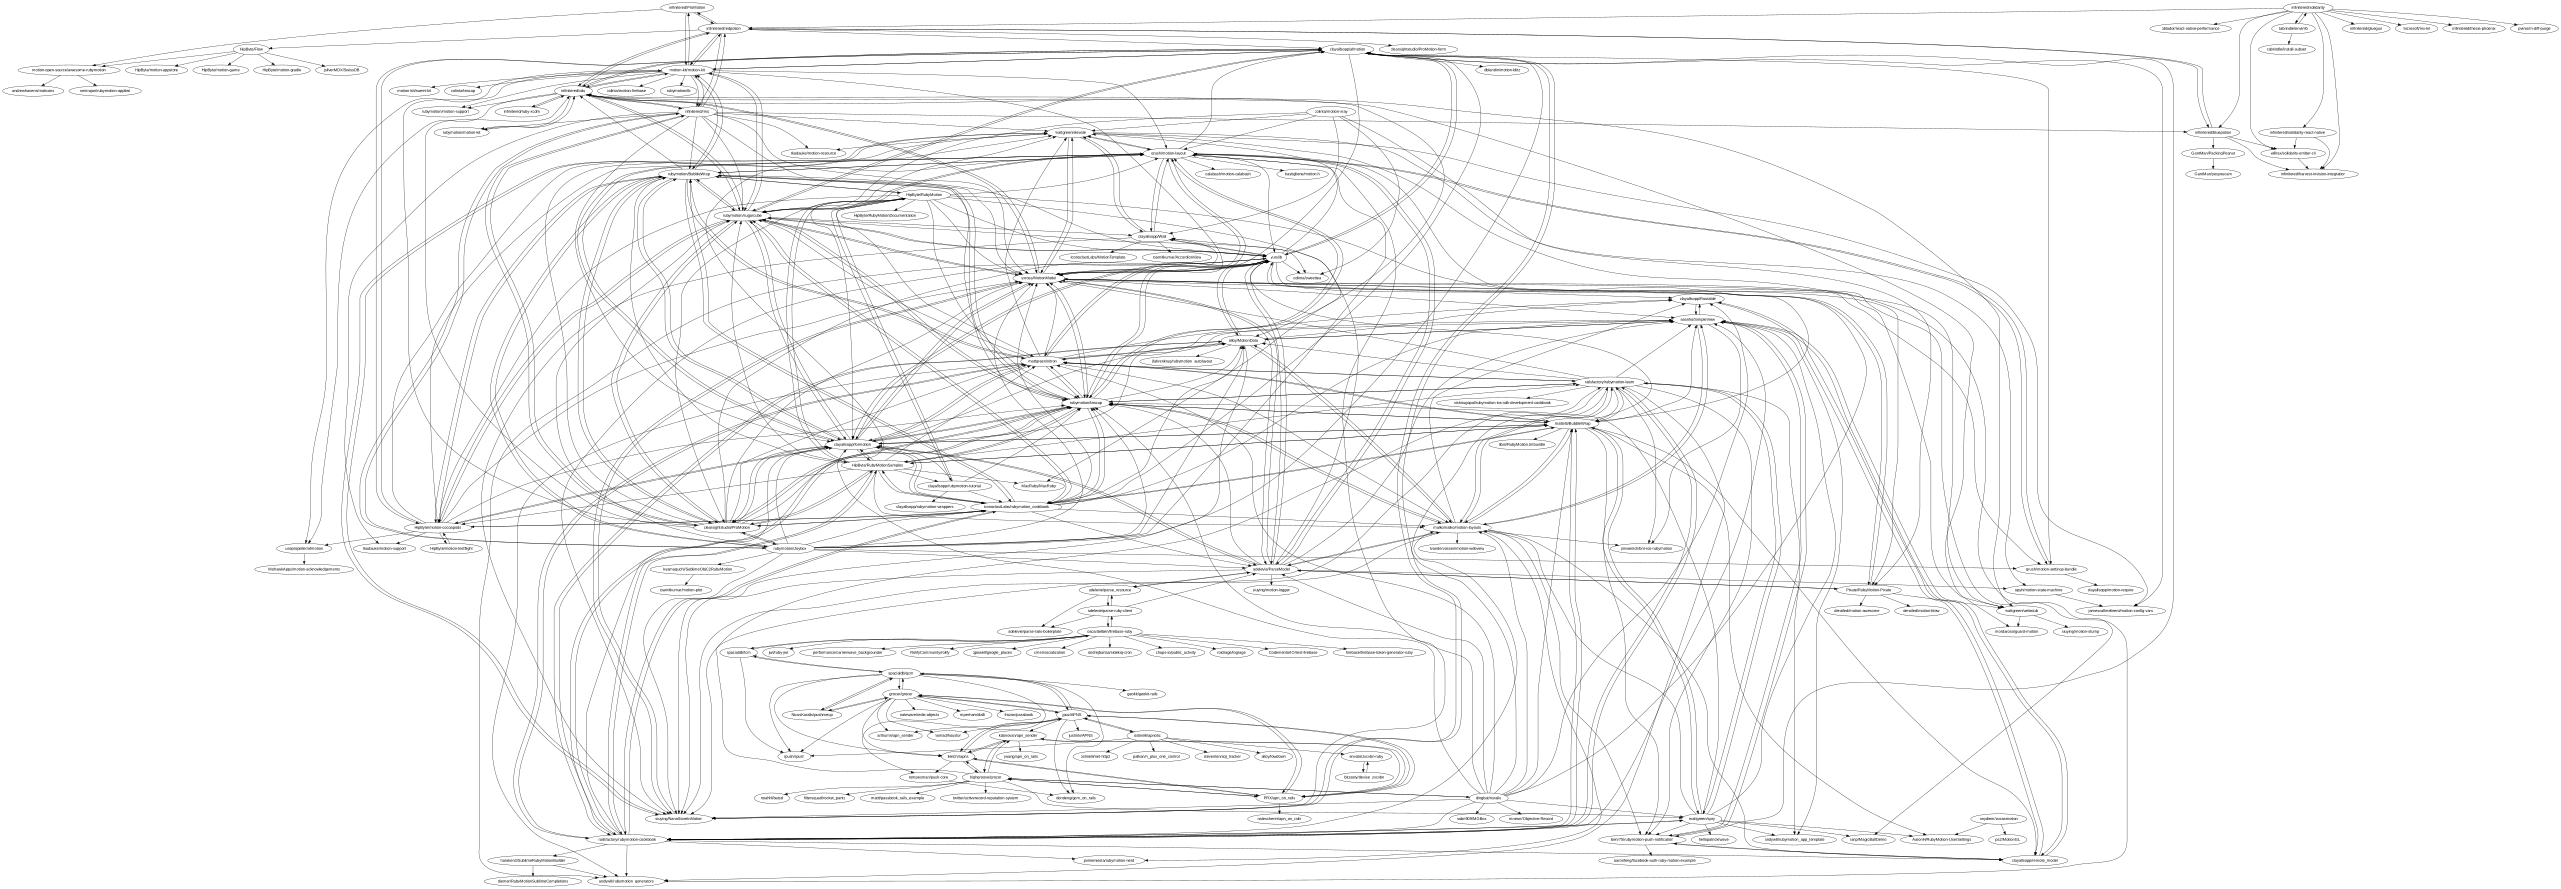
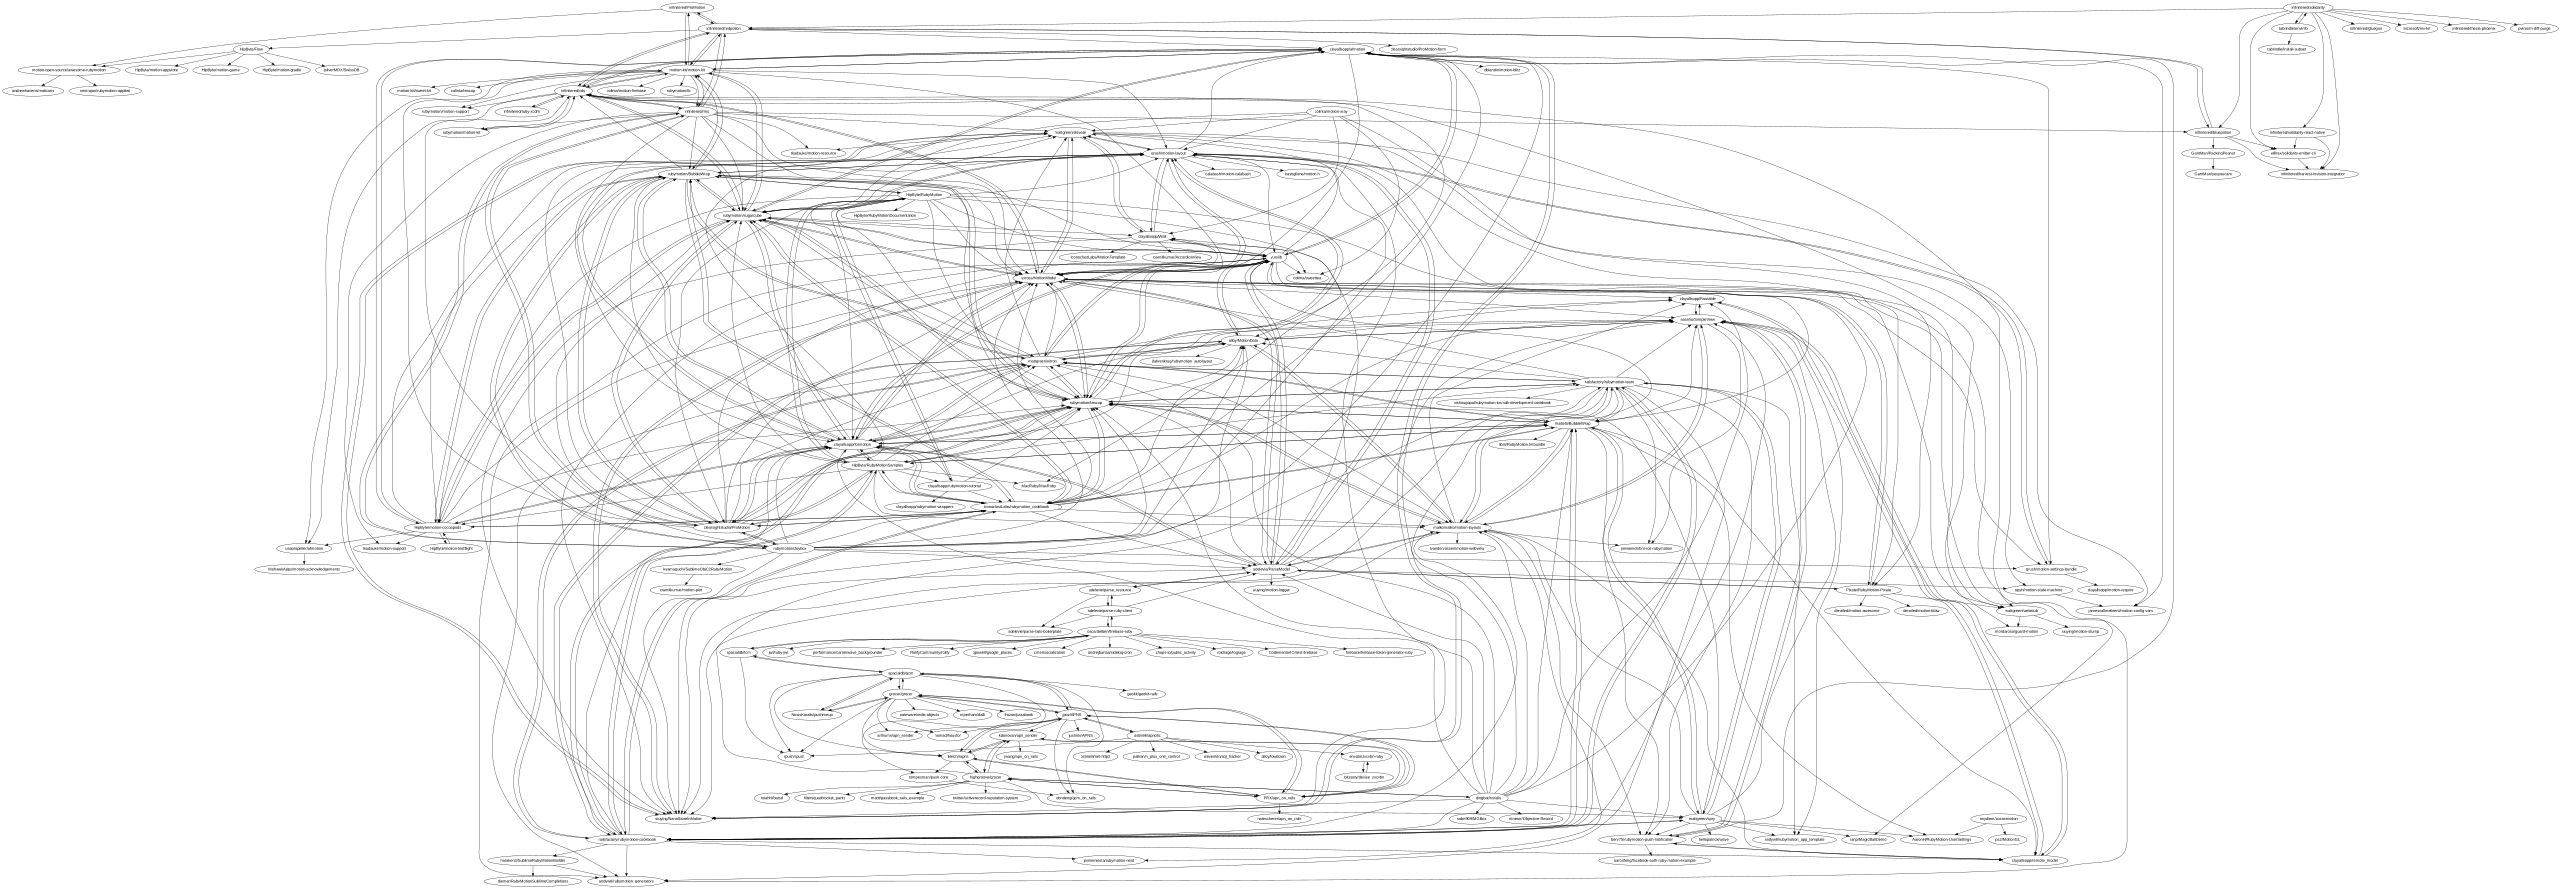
(2191, 29) -> none
